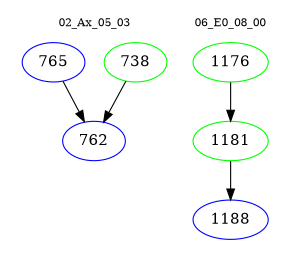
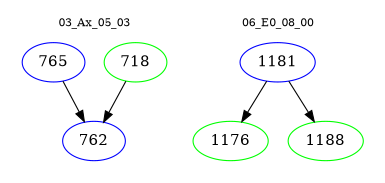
(95, 24) -> (95, 24)
(136, 62) -> (136, 62)
(231, 96) -> (257, 97)
(231, 141) -> (278, 62)
(231, 220) -> (326, 141)
